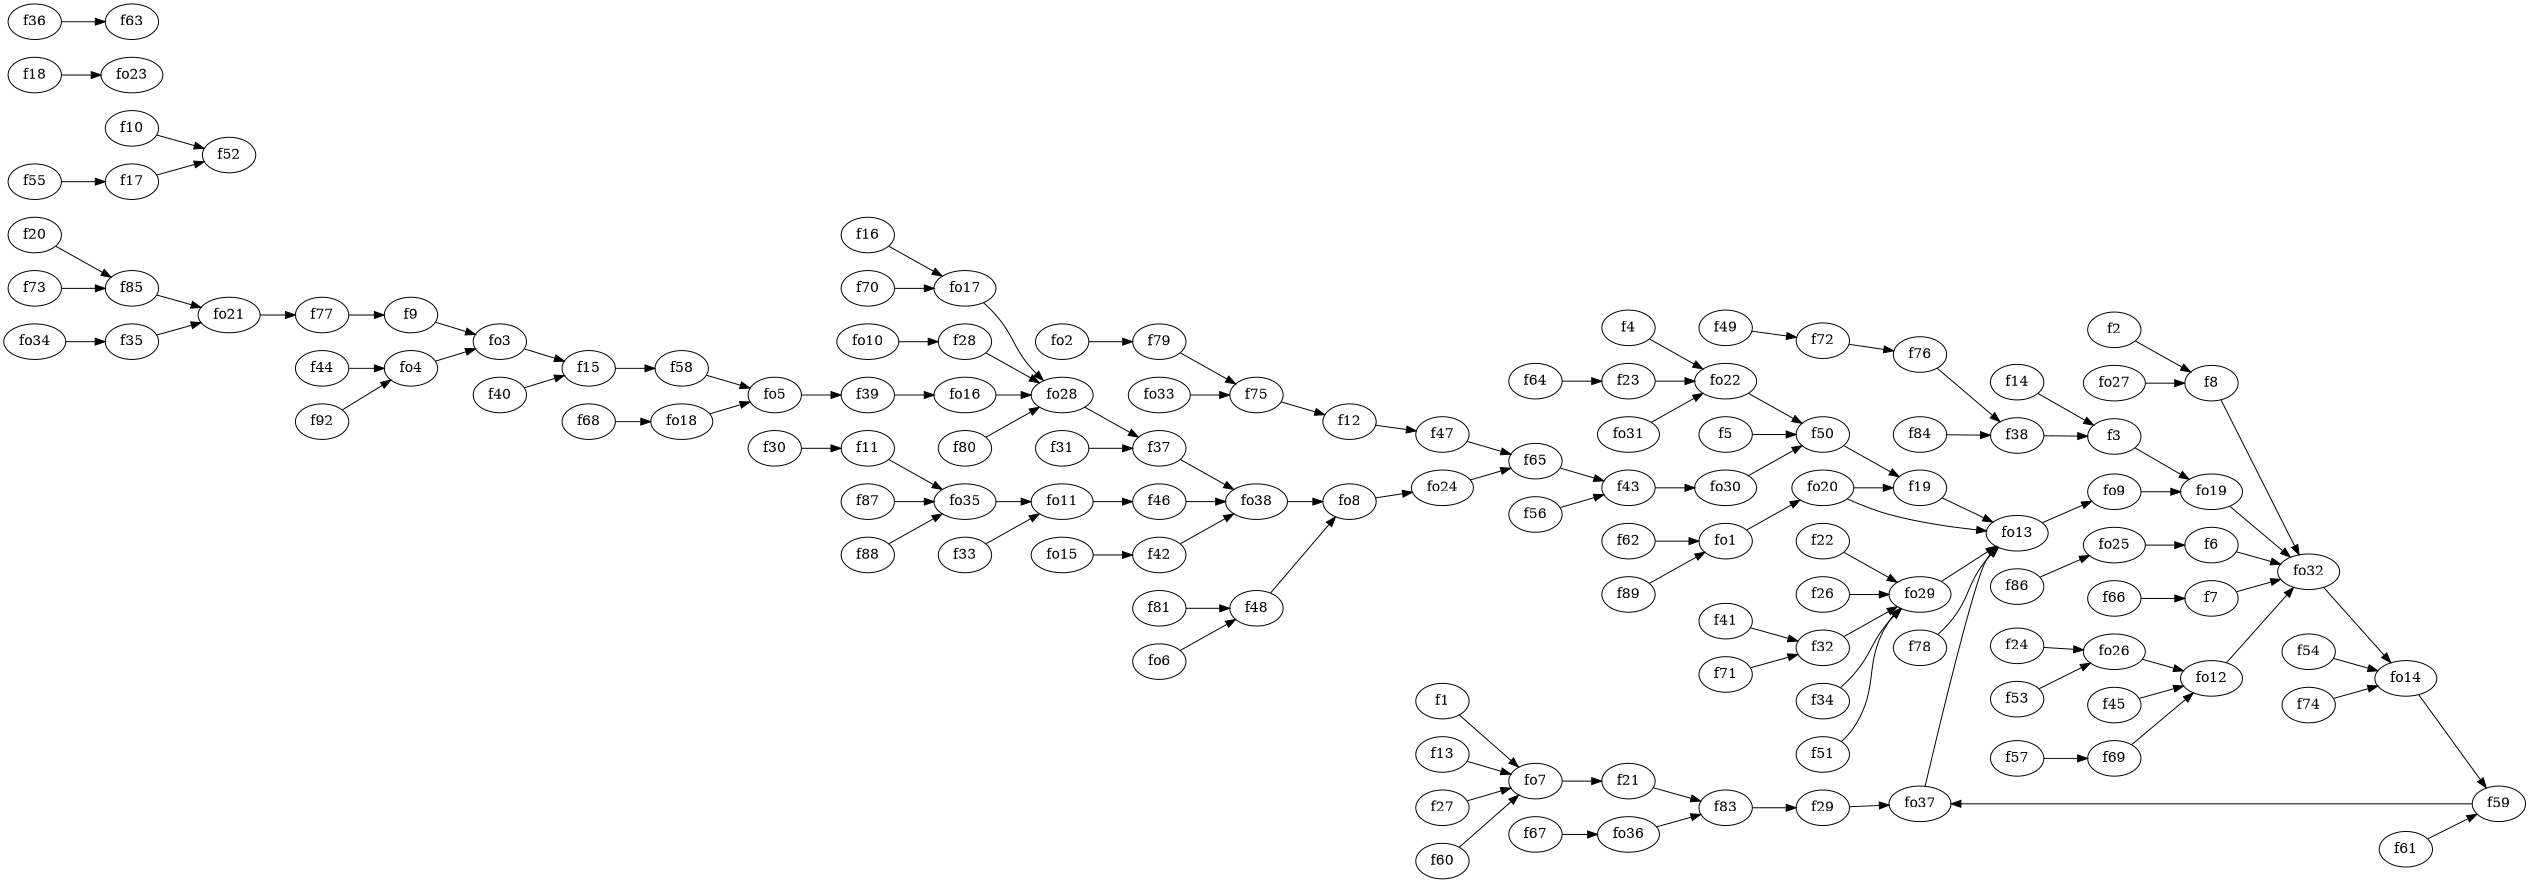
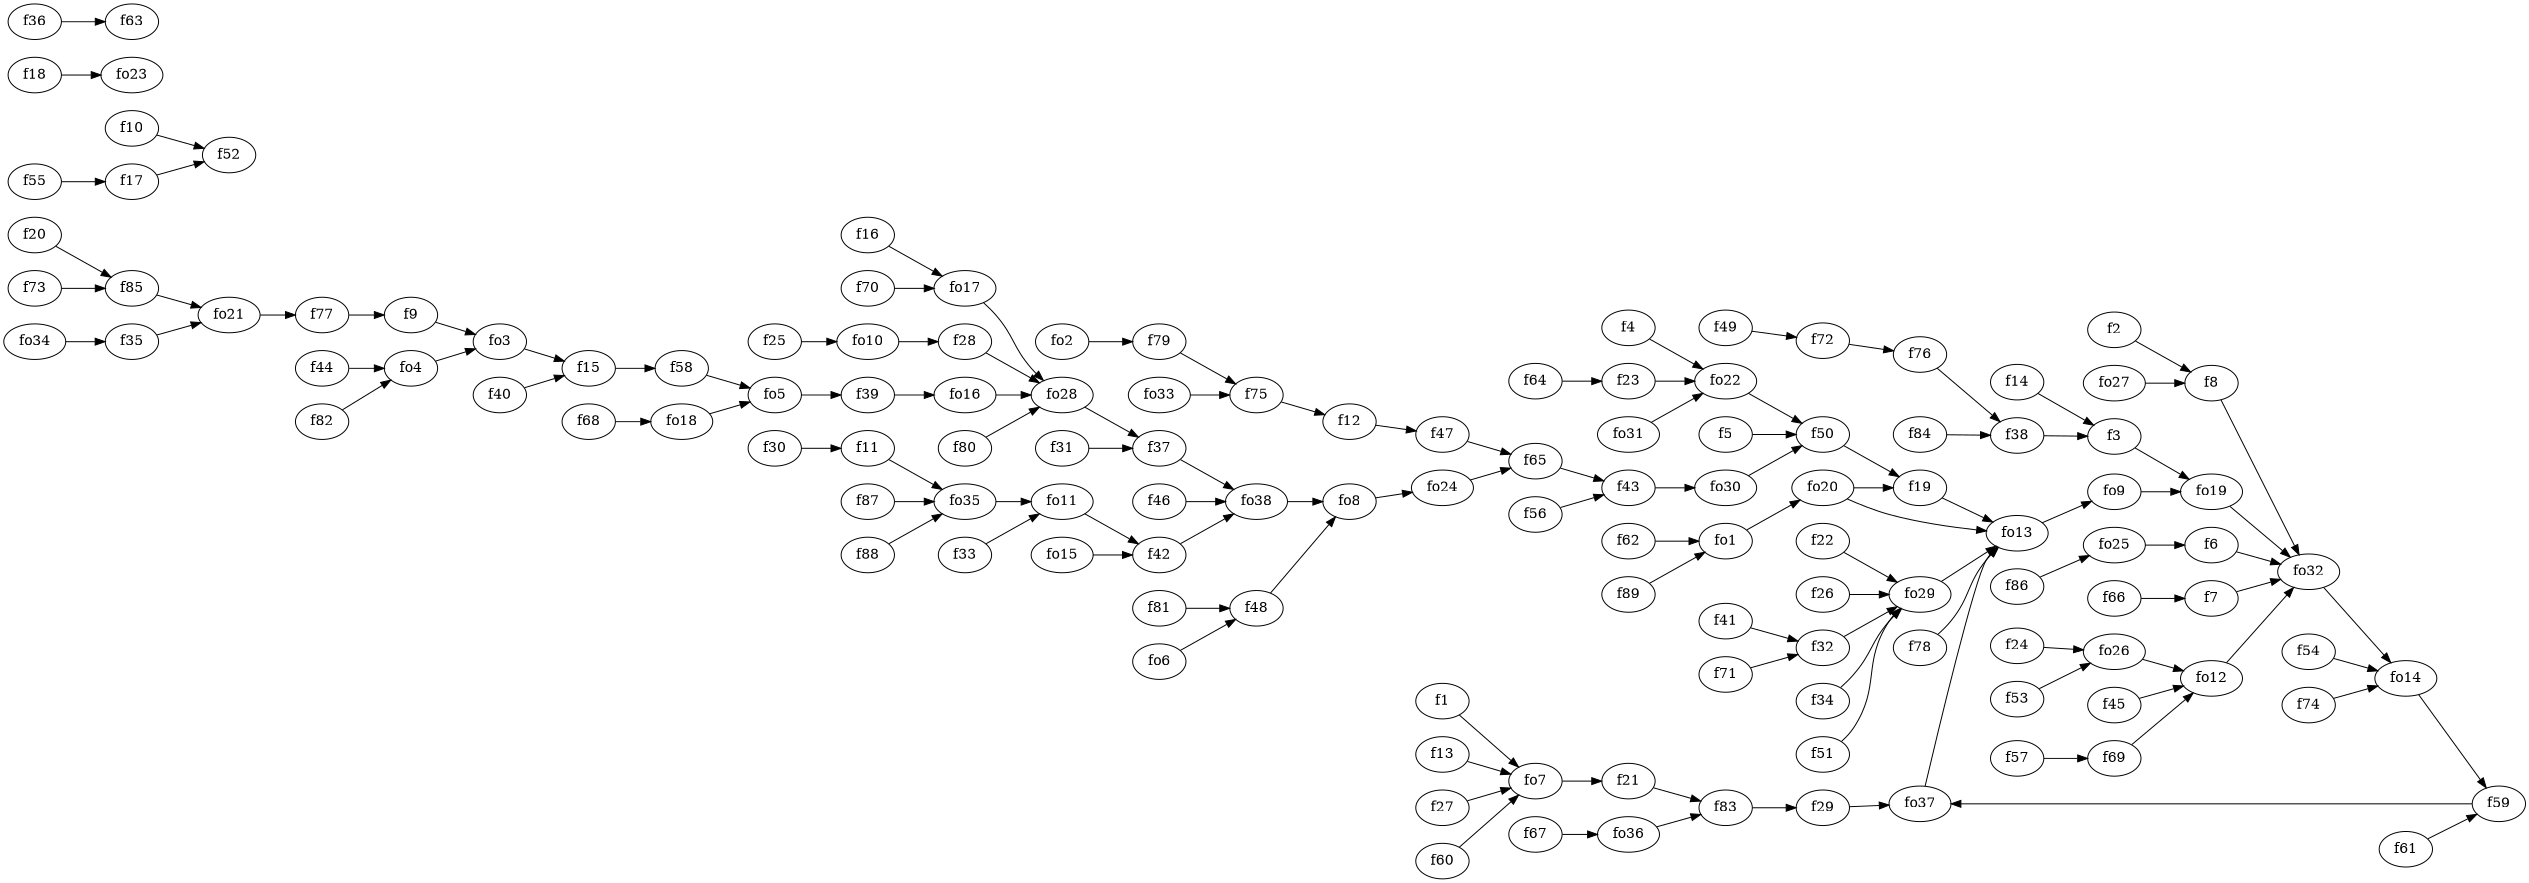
none -> (775, 342)
(322, 422) -> (322, 422)
(1108, 502) -> (1107, 526)
